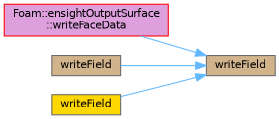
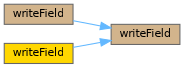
(86, 20) -> none
